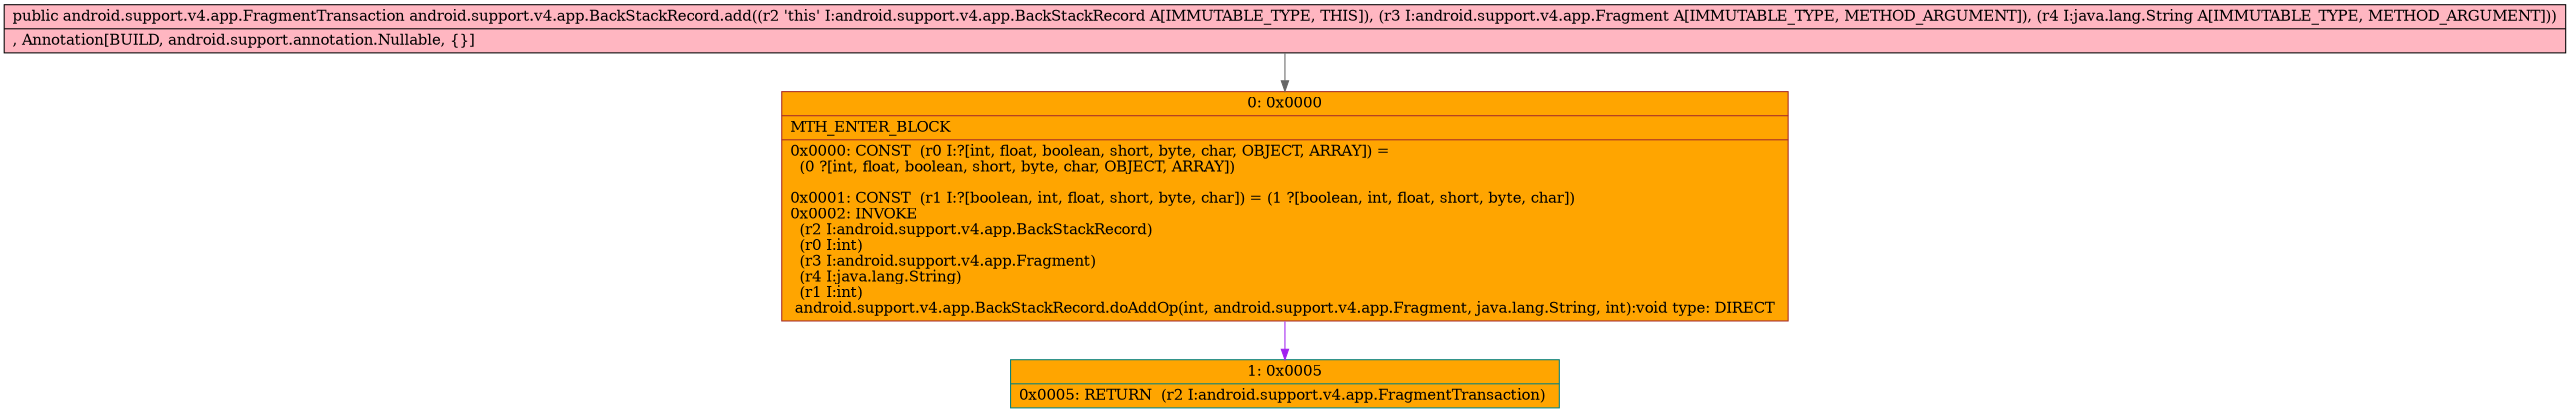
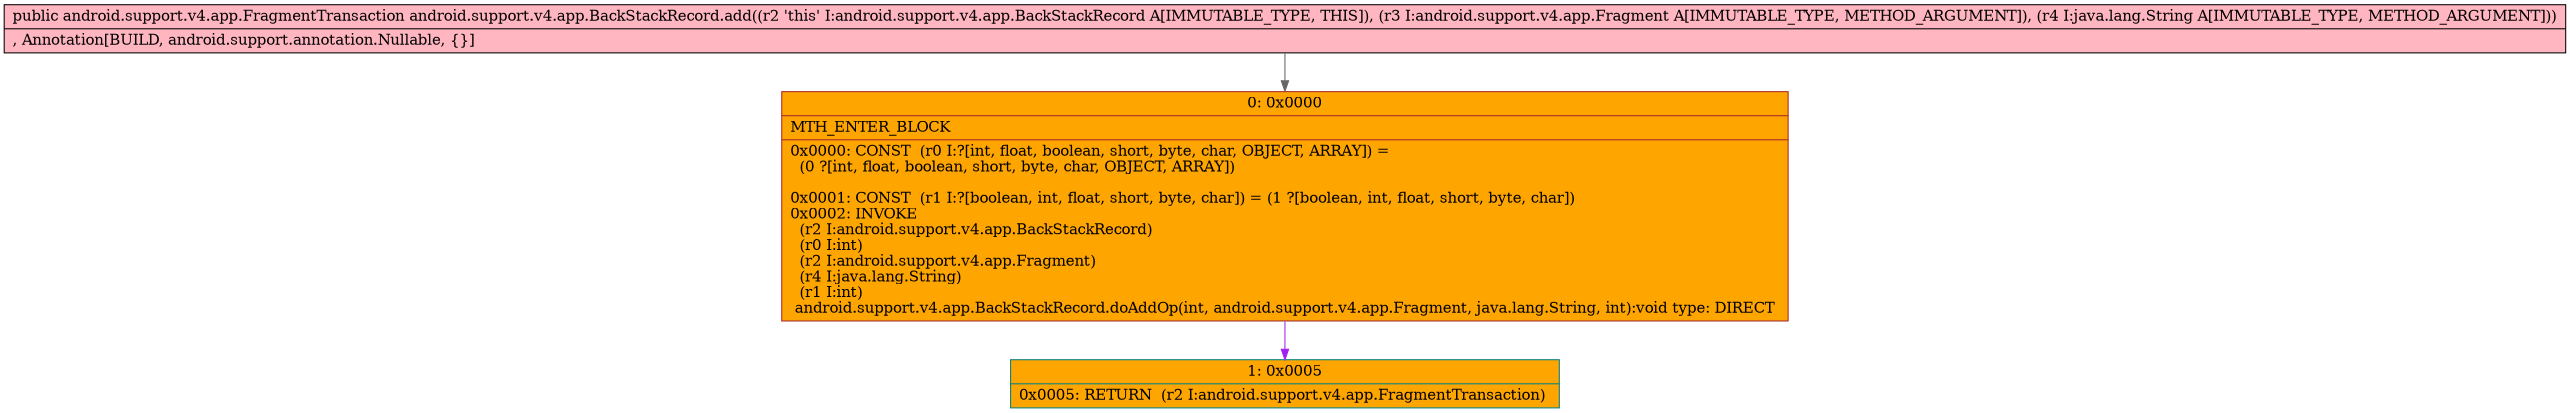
(943, 261) -> (943, 261)
